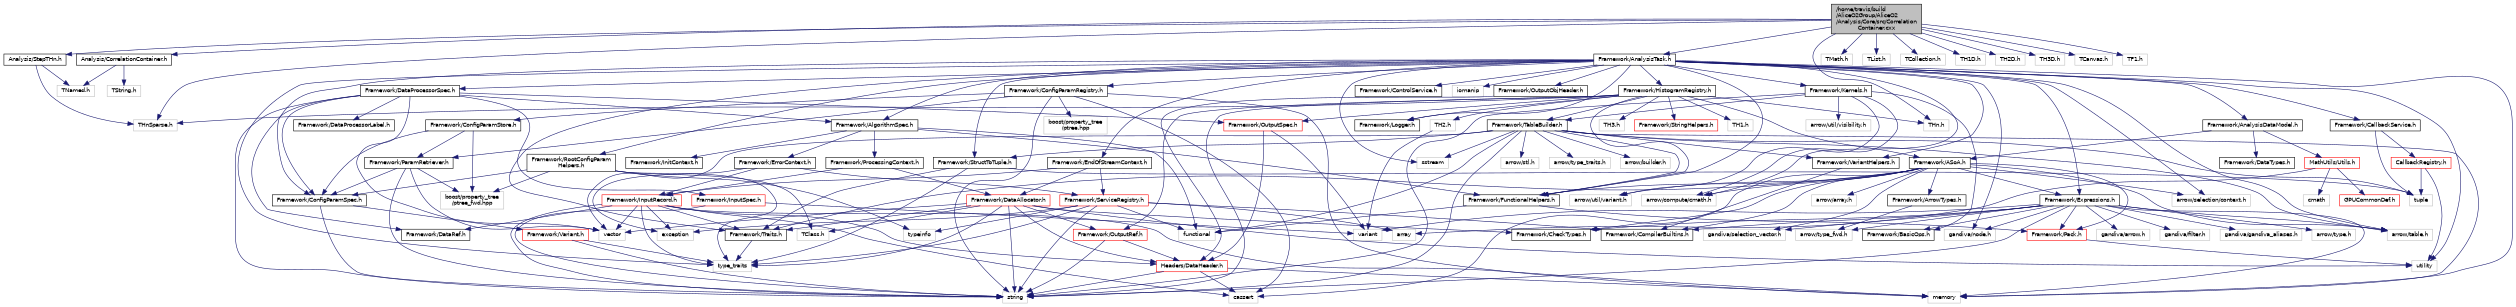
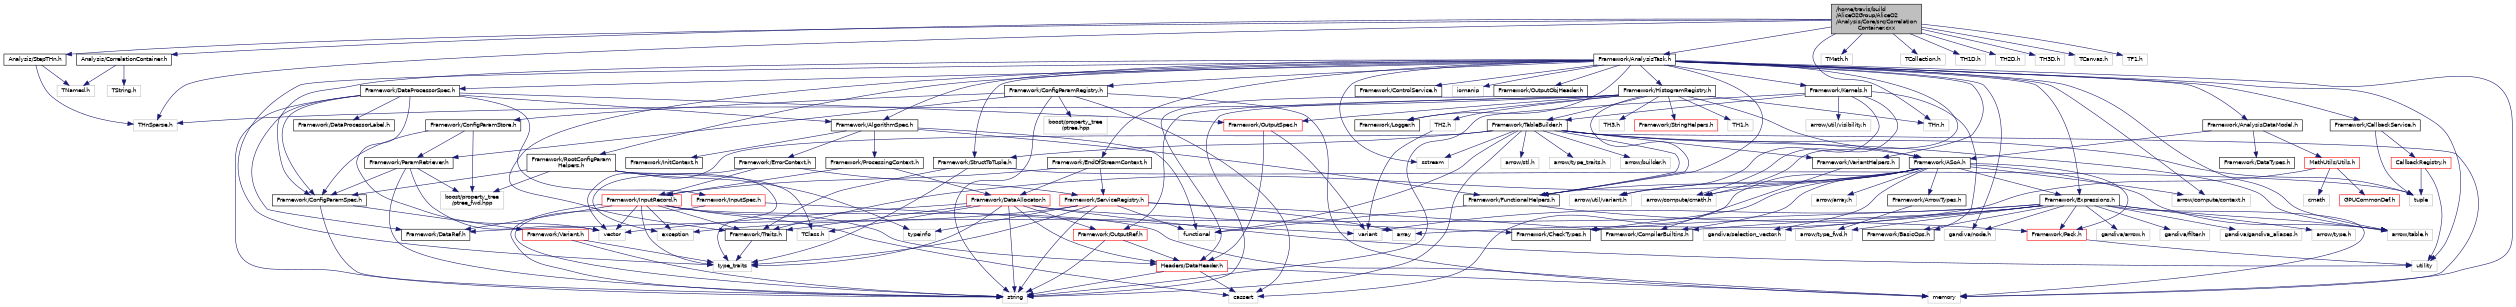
(1876, 60) -> none
none -> (1740, 141)
(2211, 200) -> (2211, 200)
(1608, 273) -> (1179, 220)
